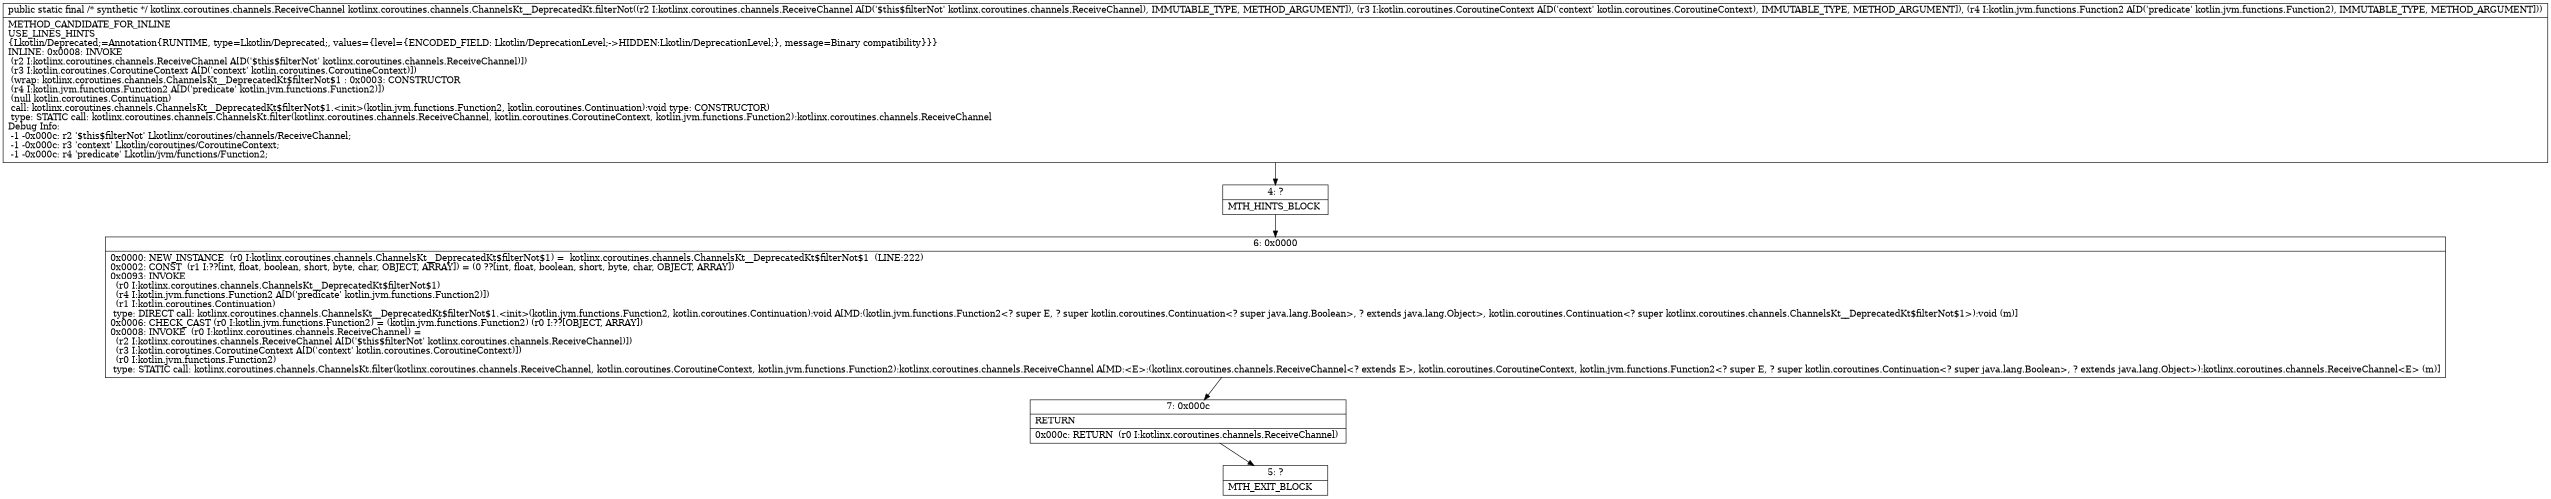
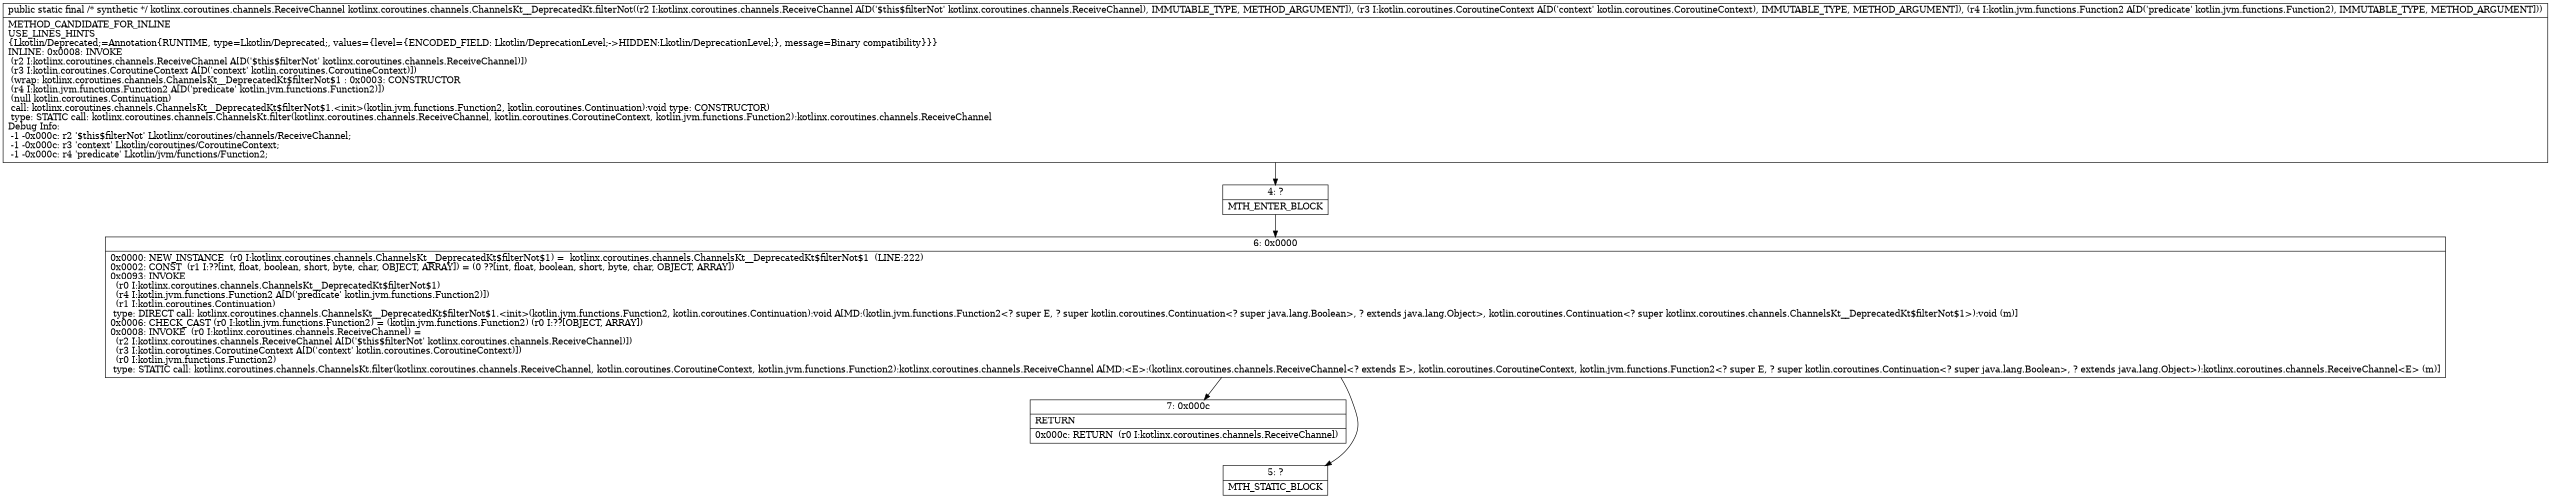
(1274, 207) -> (1275, 207)
(1234, 453) -> (1358, 424)
(1270, 488) -> (1275, 488)
